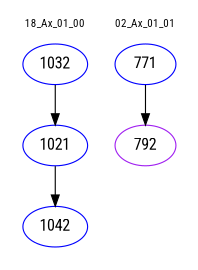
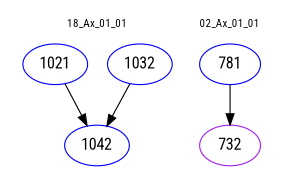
(55, 24) -> (98, 24)
(145, 64) -> (230, 64)
(55, 99) -> (121, 100)
(145, 145) -> (230, 145)
